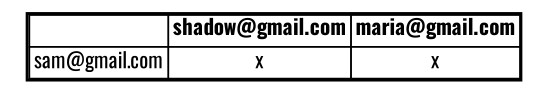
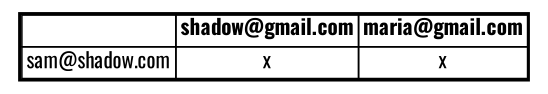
(99, 62) -> (99, 62)
